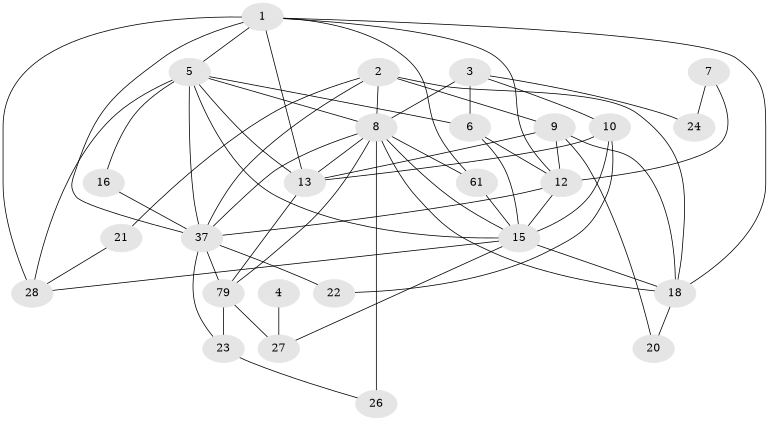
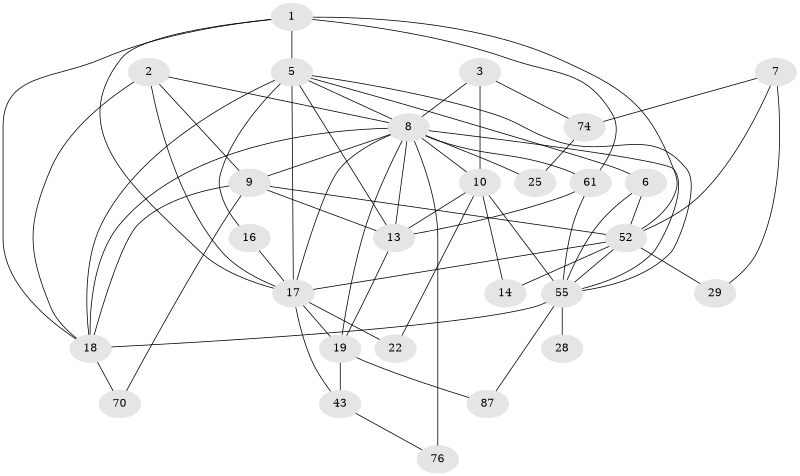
(30, 68) -> none
(470, 96) -> none
(287, 114) -> (511, 212)
(694, 127) -> (584, 127)
(93, 140) -> (135, 177)
none -> (329, 155)
none -> (444, 155)
none -> (535, 183)
(561, 183) -> (626, 238)
(121, 238) -> none
(202, 238) -> (293, 293)
(519, 238) -> (562, 293)
(224, 293) -> (340, 349)
(279, 293) -> none
none -> (505, 293)
none -> (715, 293)
(224, 349) -> (340, 404)
(279, 349) -> (488, 404)
(654, 349) -> (120, 404)
(376, 404) -> (438, 459)
